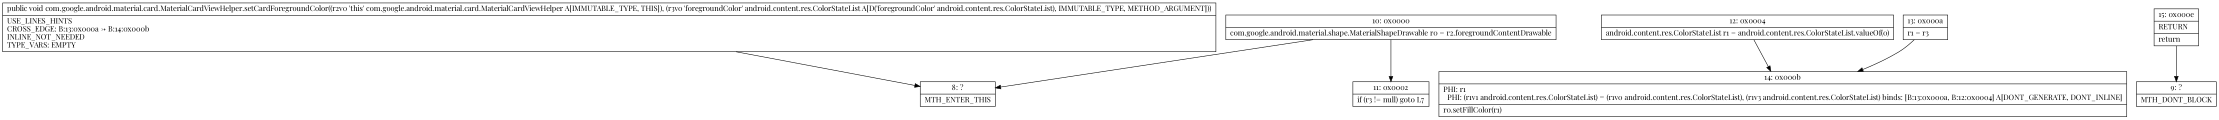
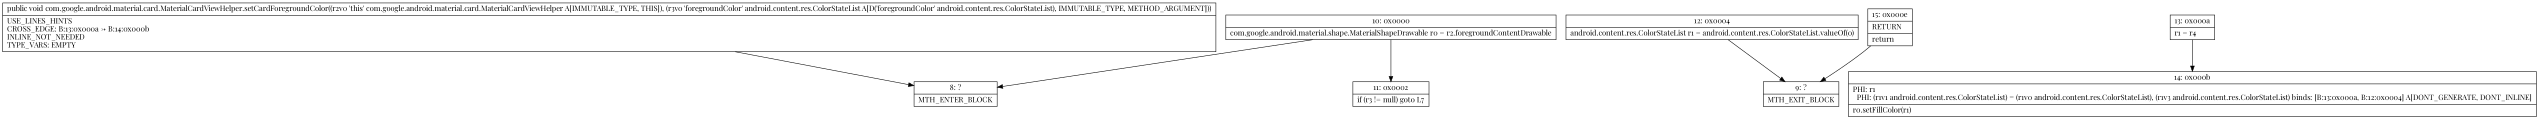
(1918, 33) -> (2185, 33)
(1761, 53) -> (1754, 59)
(958, 100) -> (956, 100)
(2176, 100) -> (1801, 100)
